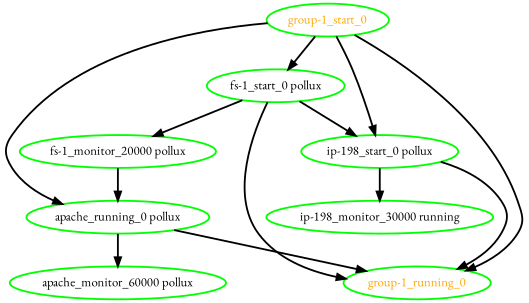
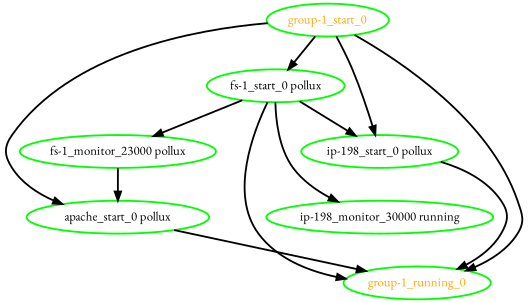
(118, 151) -> (118, 151)
(380, 180) -> (287, 159)
(118, 217) -> (118, 217)
(118, 283) -> none
